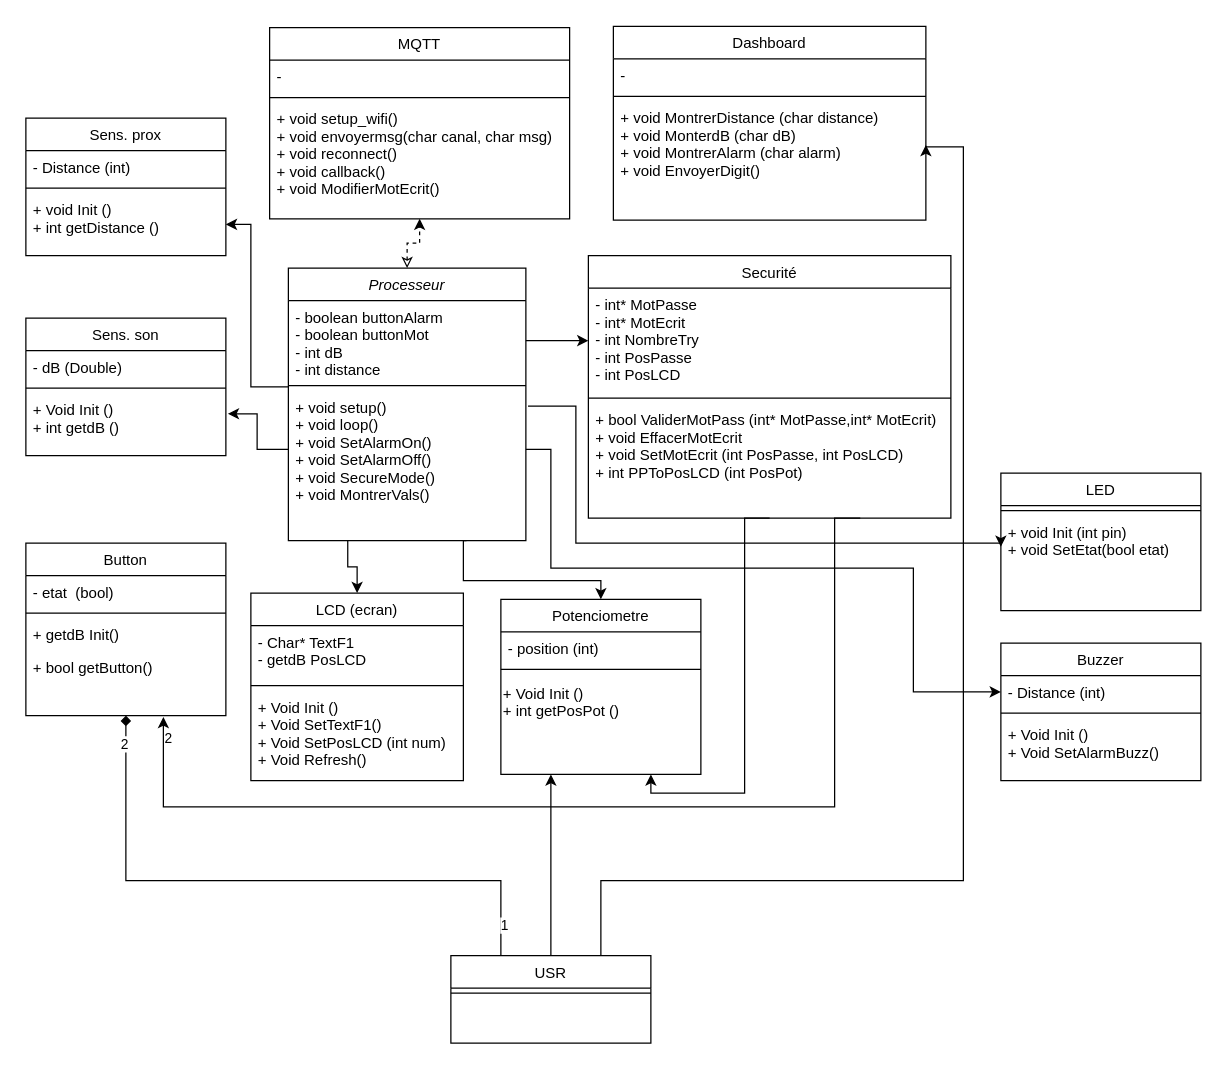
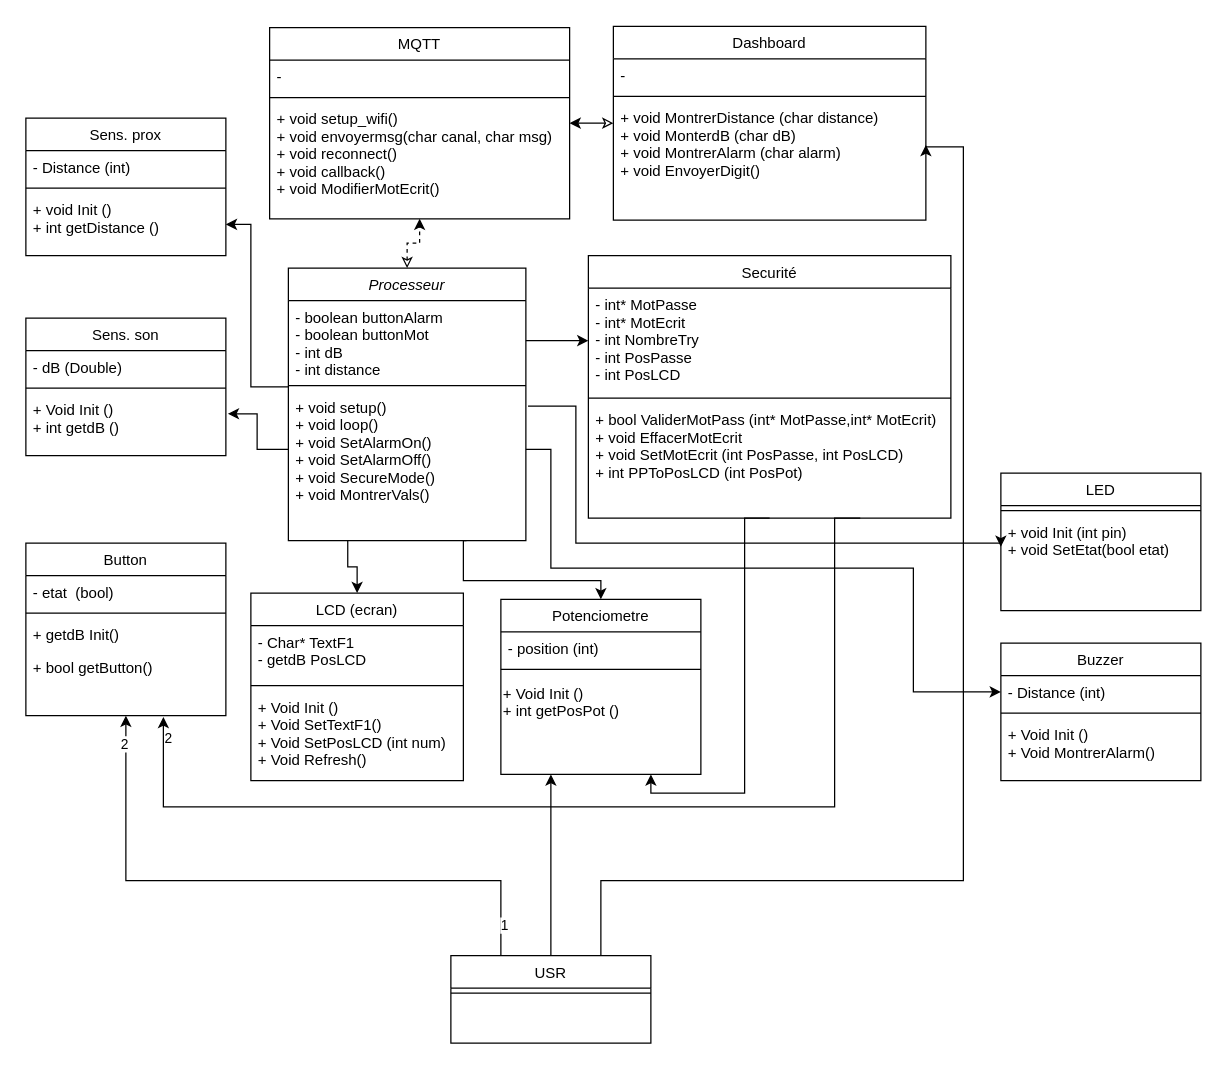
none -> (591, 123)
(126, 726) -> (126, 726)
(1057, 735) -> (1057, 735)
